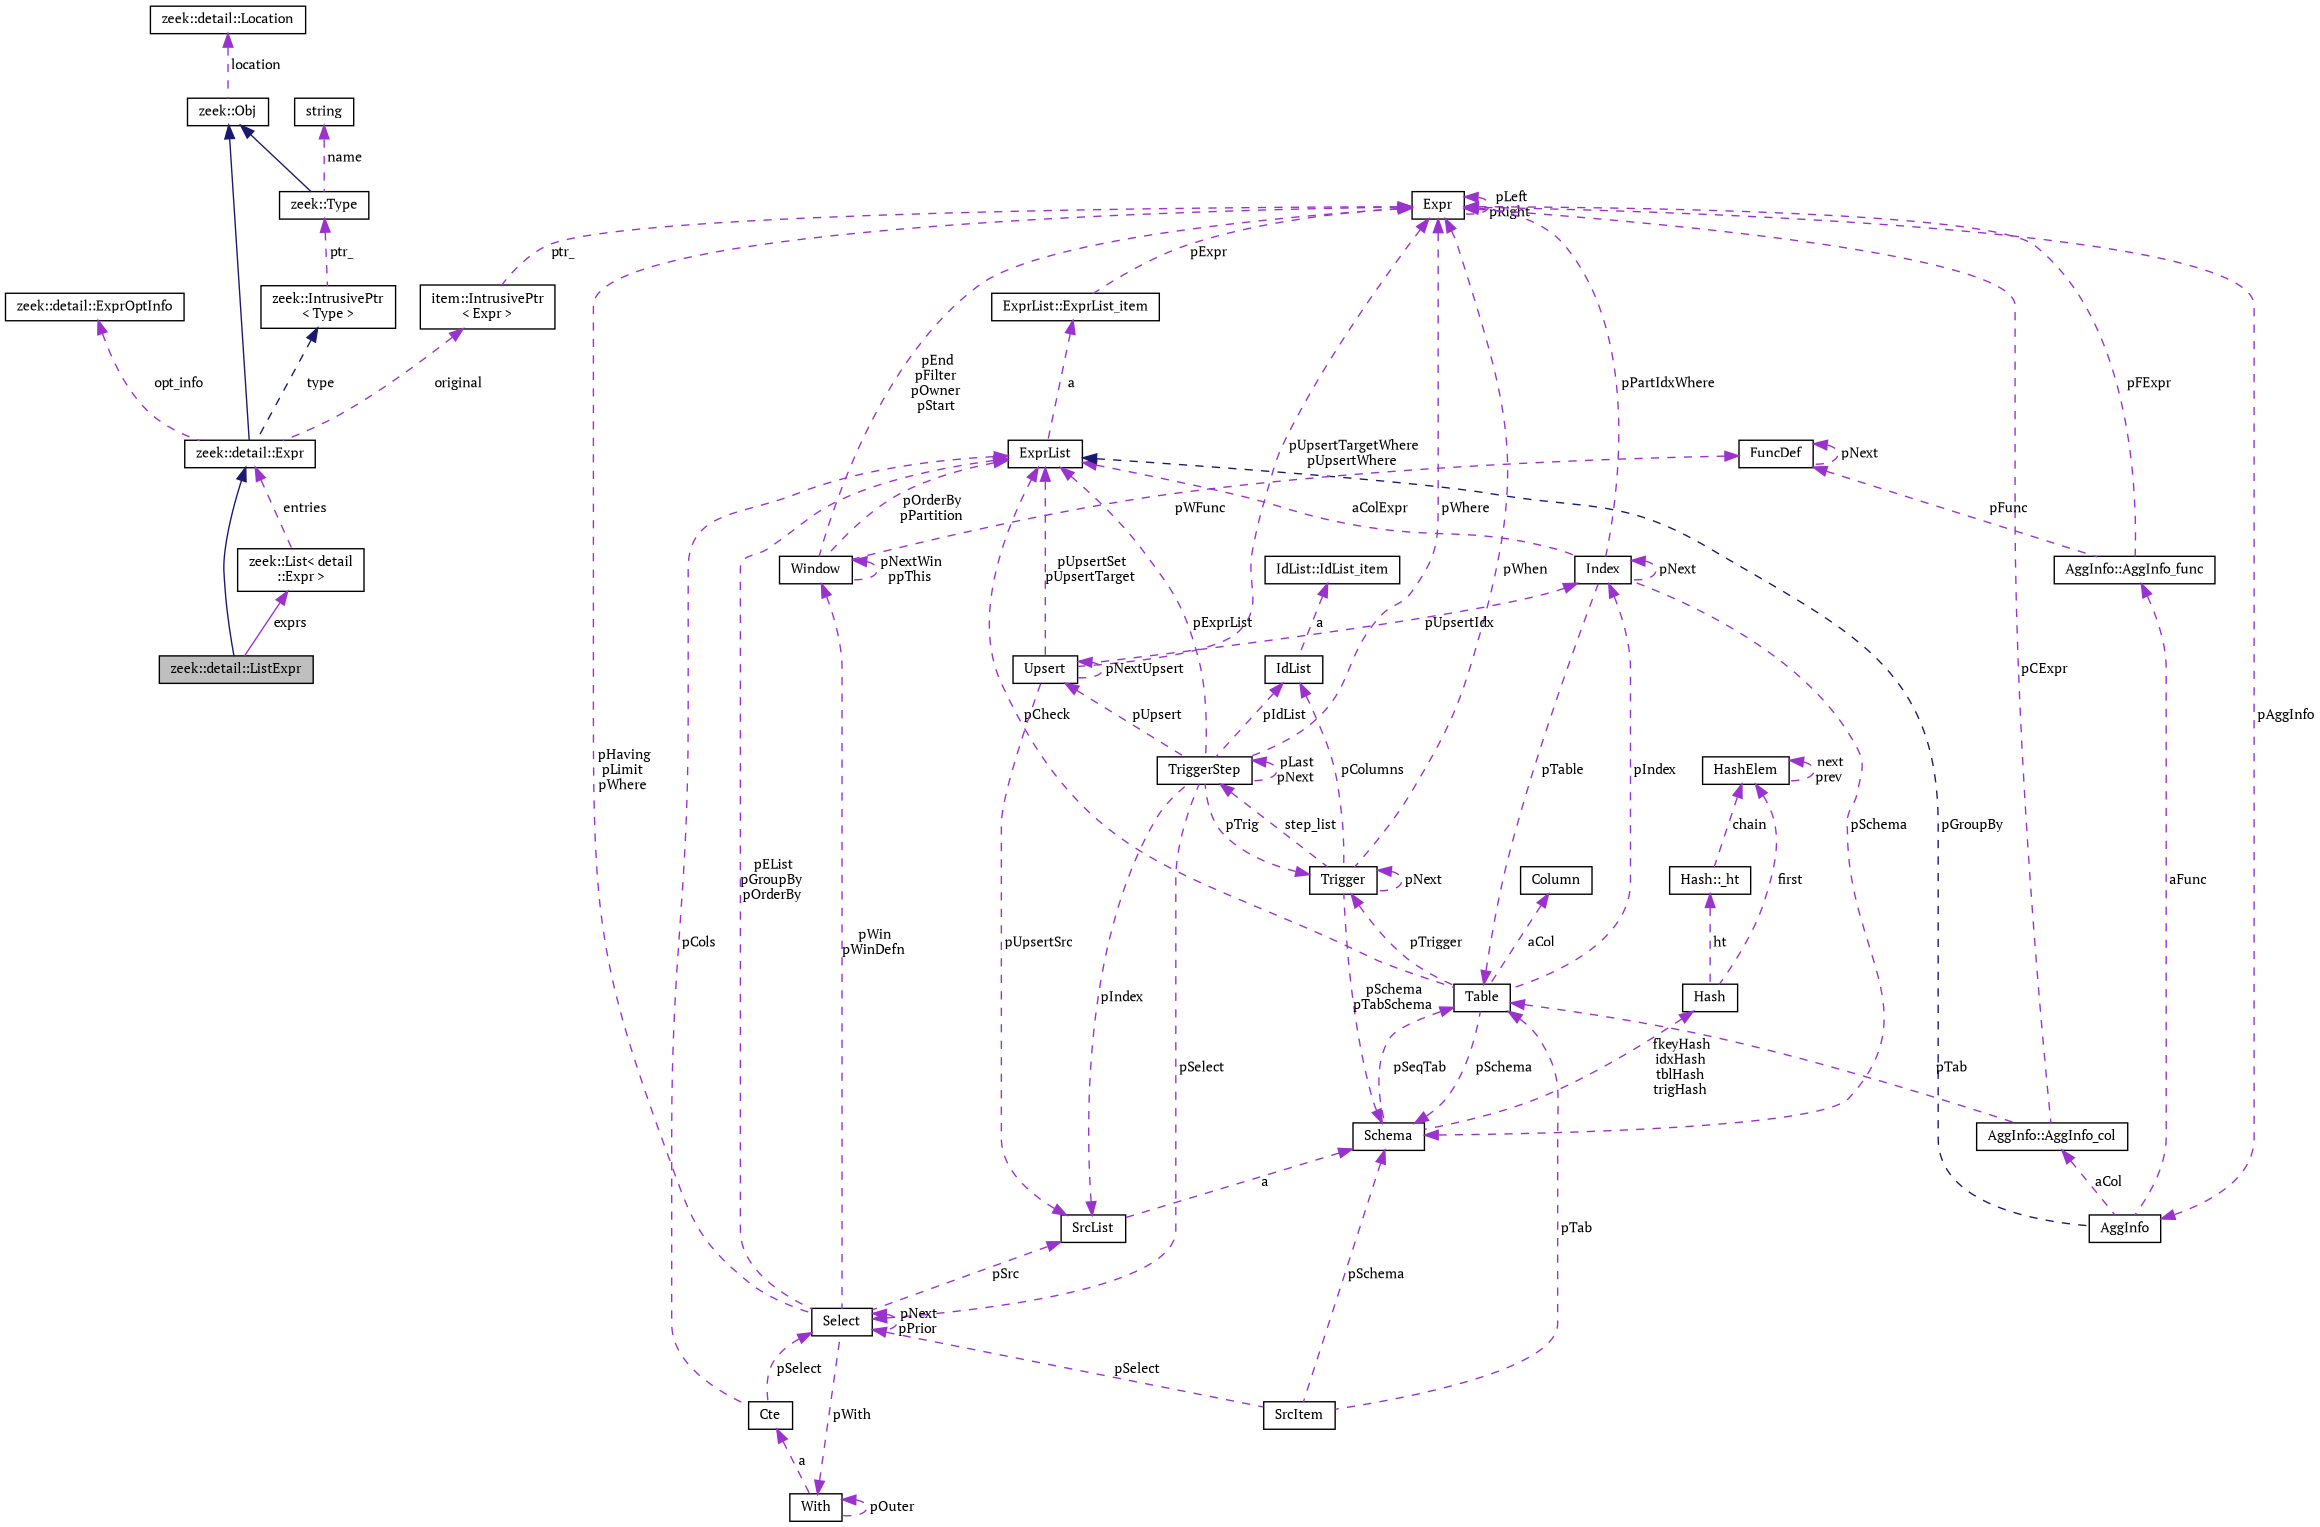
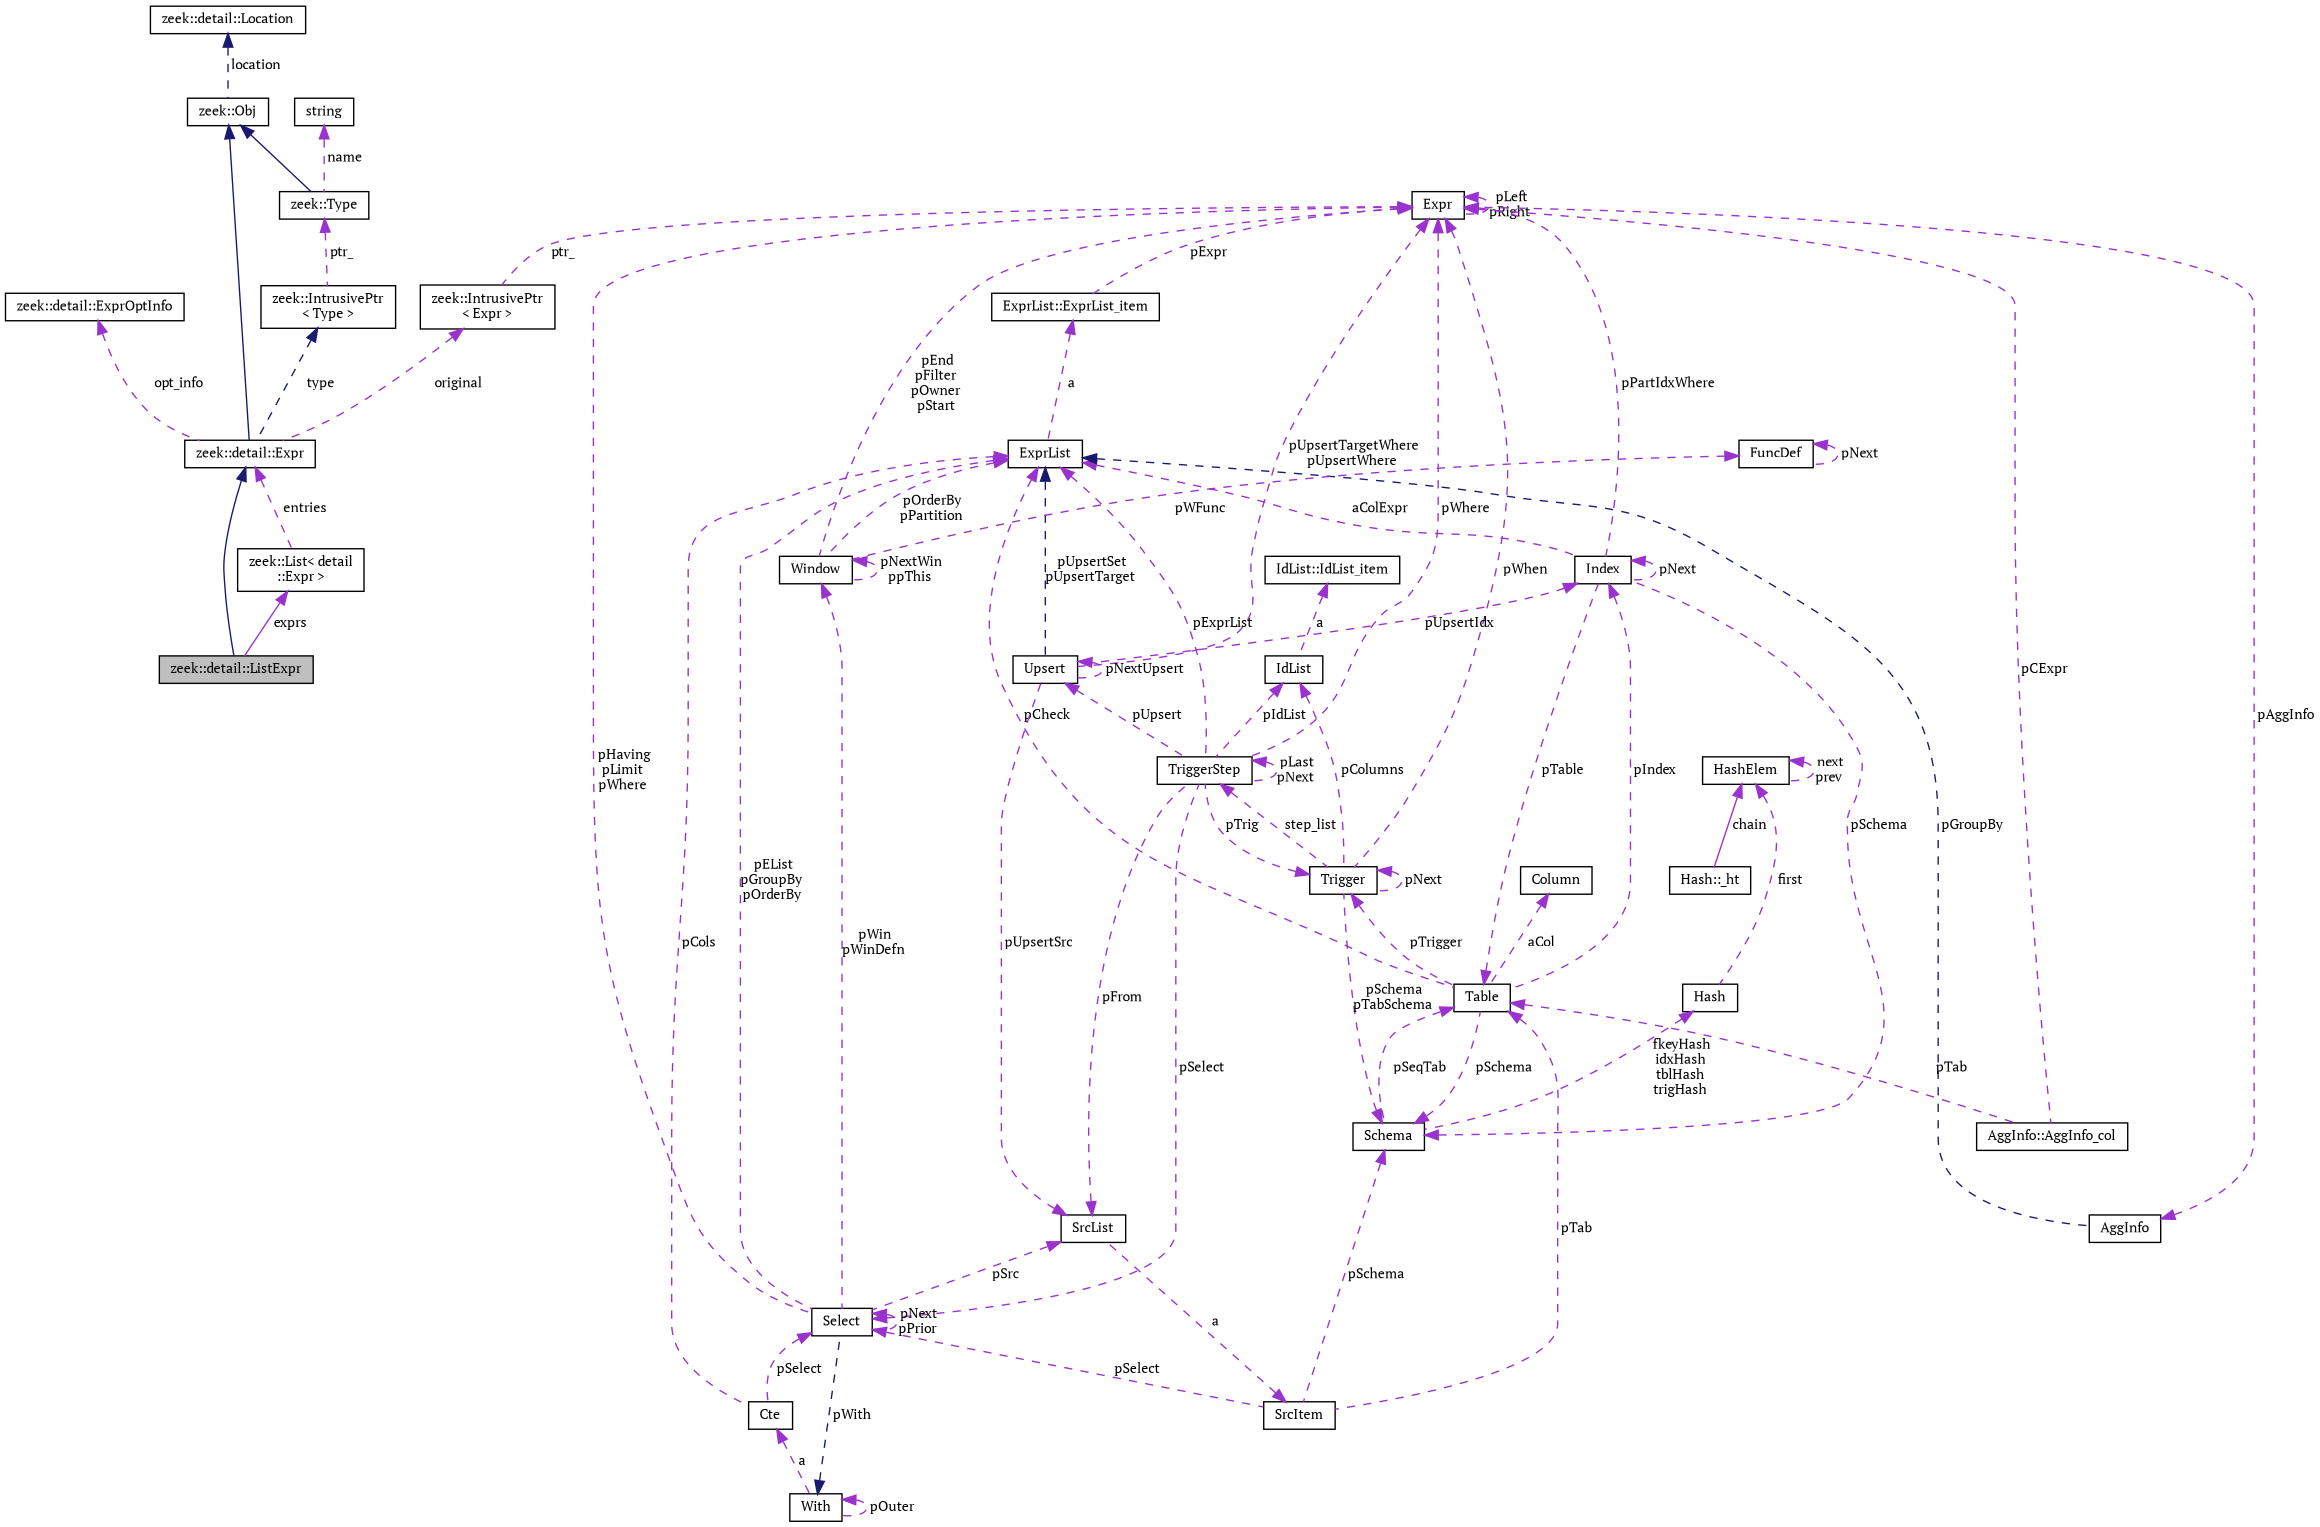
(228, 73) -> (228, 73)
(488, 307) -> (488, 307)
(1045, 569) -> (1045, 569)
(2135, 570) -> none
(1726, 832) -> (1726, 832)
(1710, 946) -> none
(1121, 998) -> (1121, 998)
(1232, 1185) -> (1191, 1318)
(2093, 1188) -> none
(830, 1408) -> (830, 1408)
